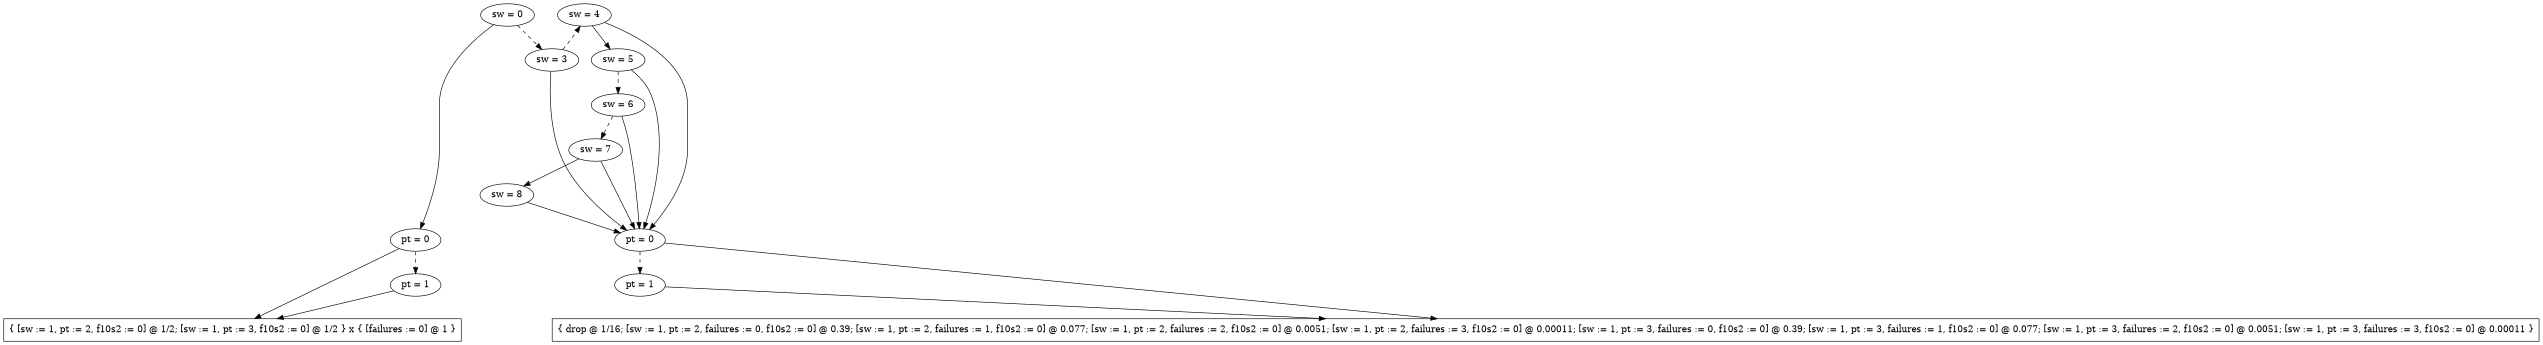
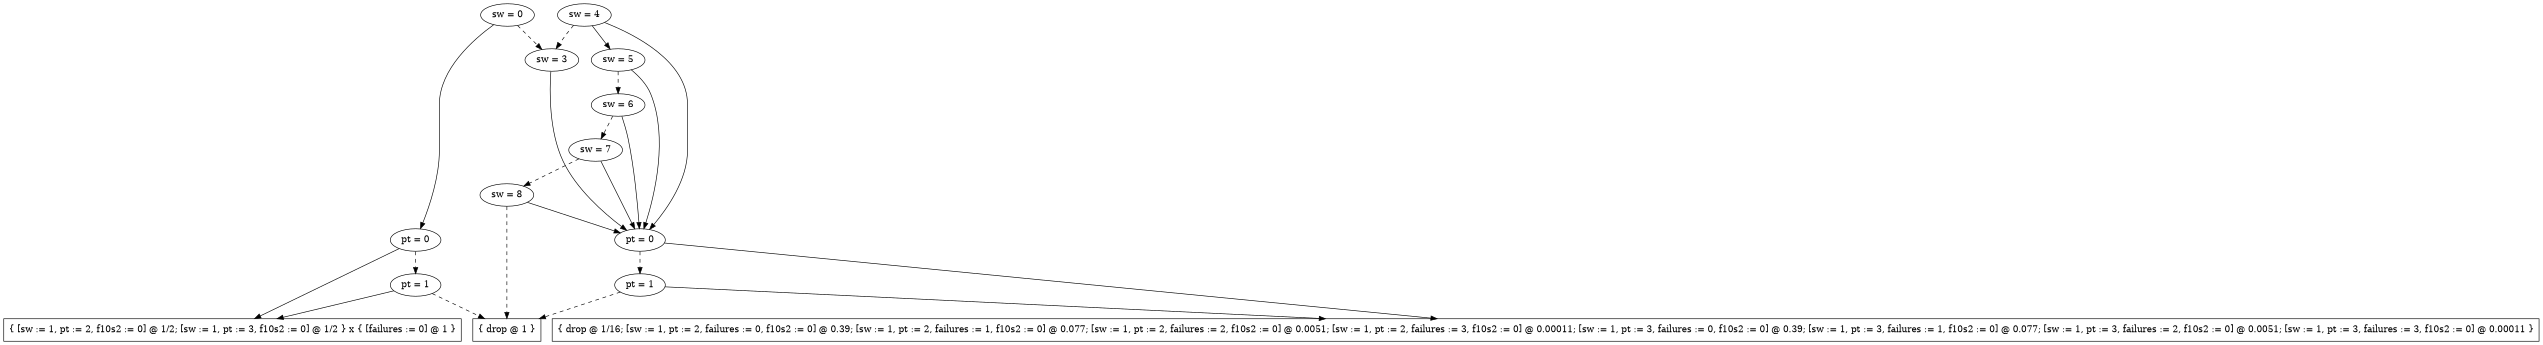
(570, 41) -> (566, 34)
(554, 171) -> (554, 171)
none -> (507, 330)
